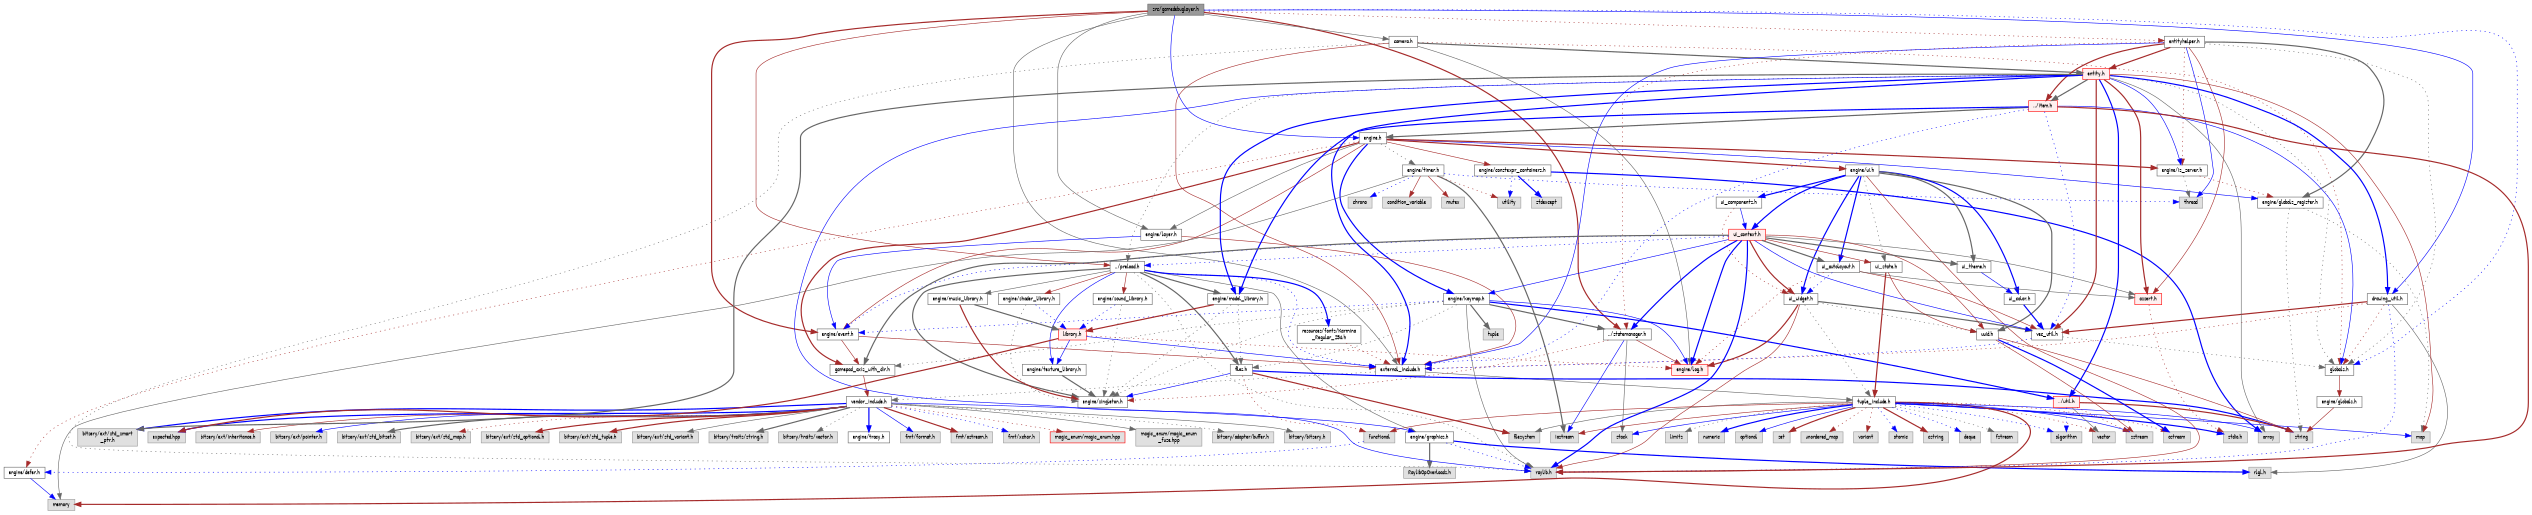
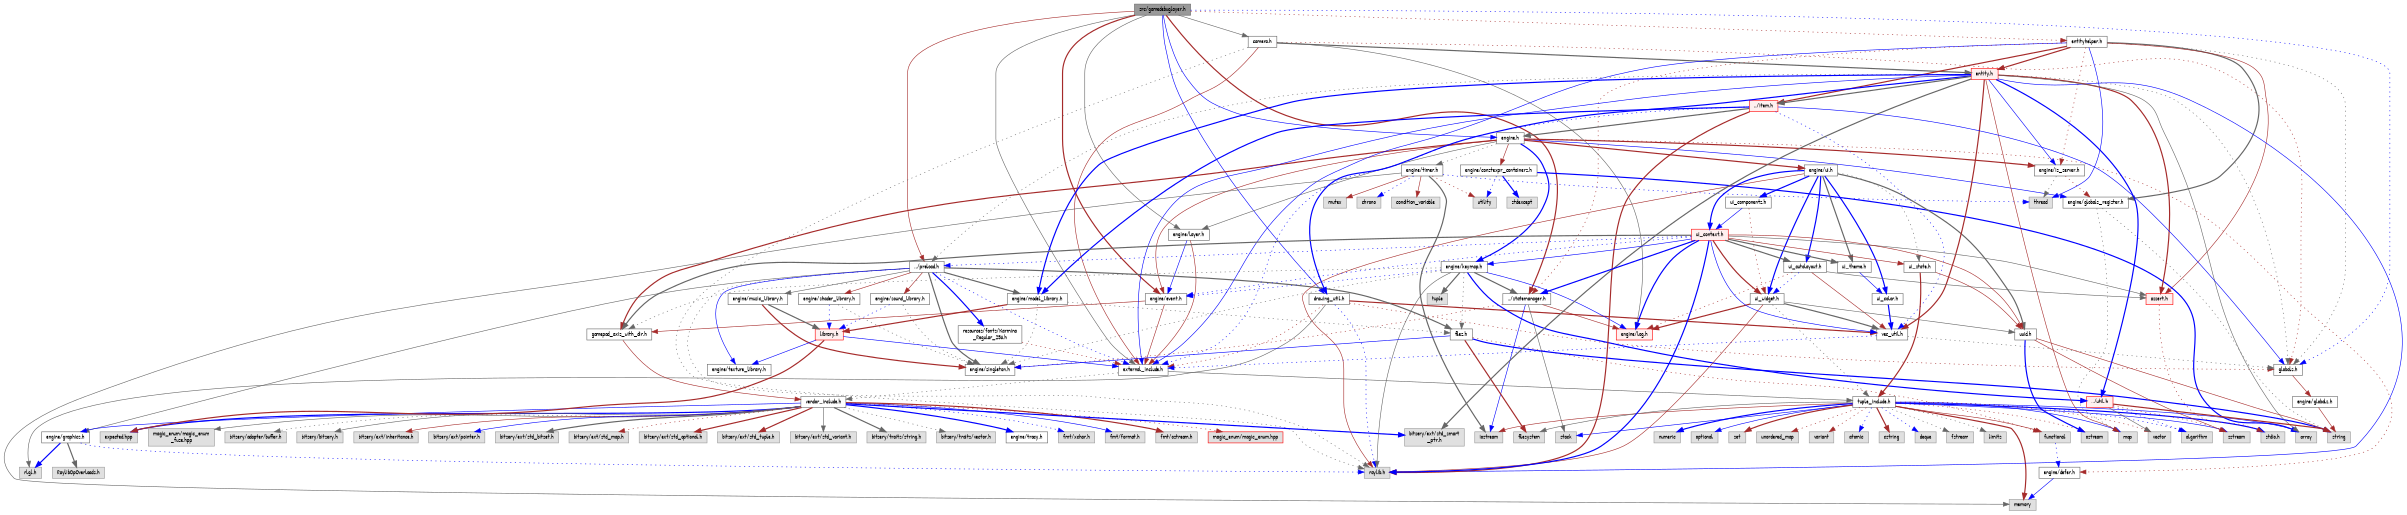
(1588, 105) -> (1461, 123)
(1894, 317) -> (1896, 317)
(1376, 352) -> none
(1076, 384) -> none
